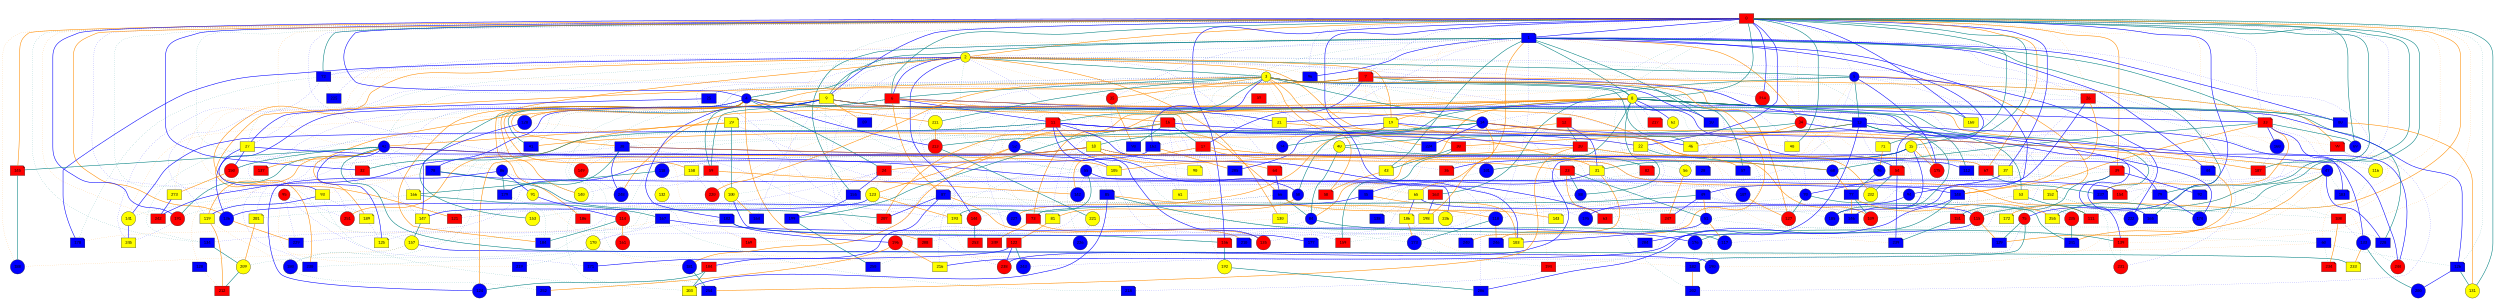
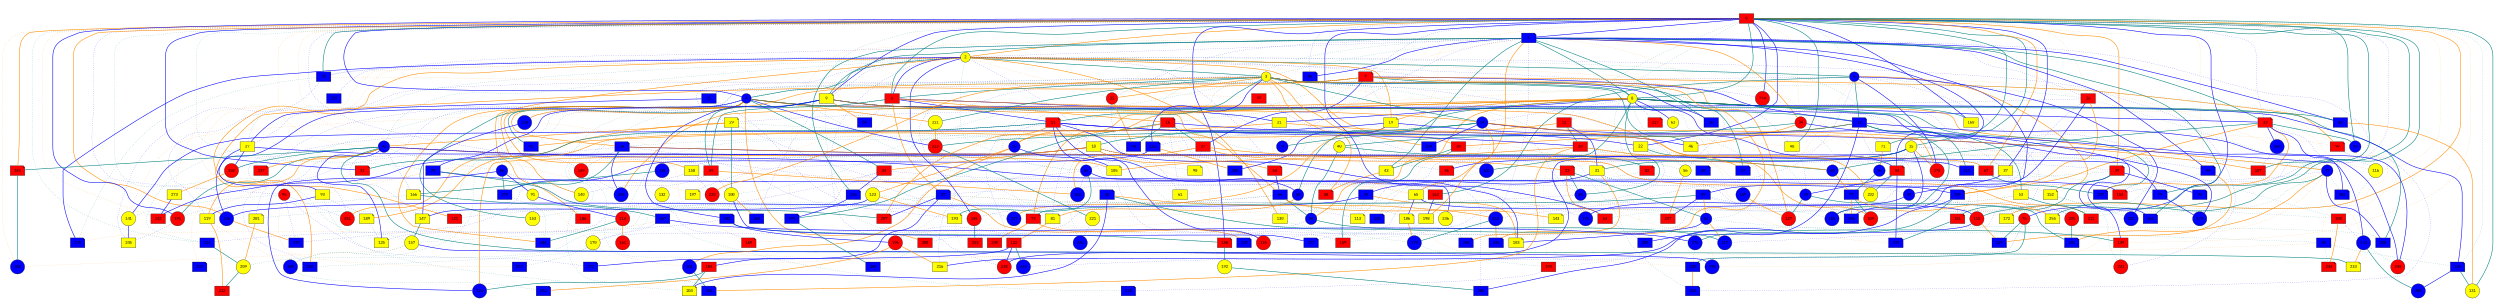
(482, 120) -> (585, 148)
(1509, 146) -> (1509, 146)
none -> (693, 195)
none -> (1358, 219)
